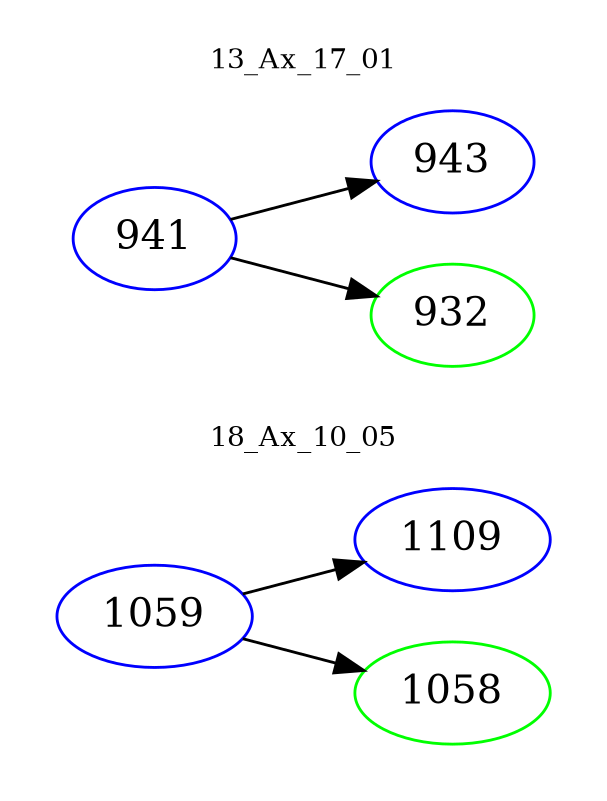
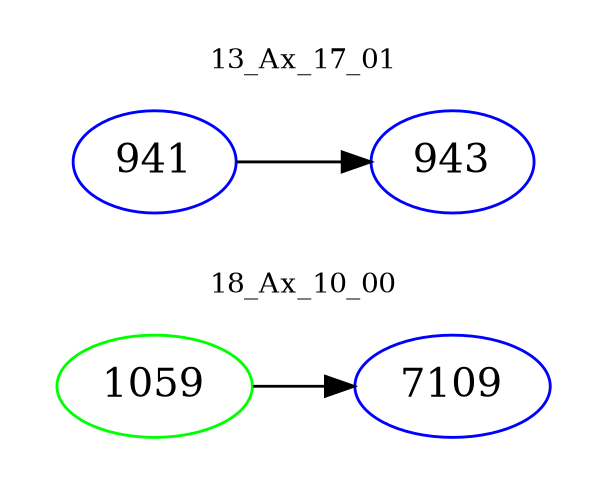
(453, 315) -> none
(304, 439) -> (304, 285)
(453, 540) -> (453, 386)
(155, 616) -> (155, 386)
(453, 693) -> none
